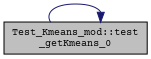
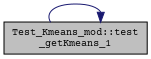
(76, 38) -> (76, 38)
